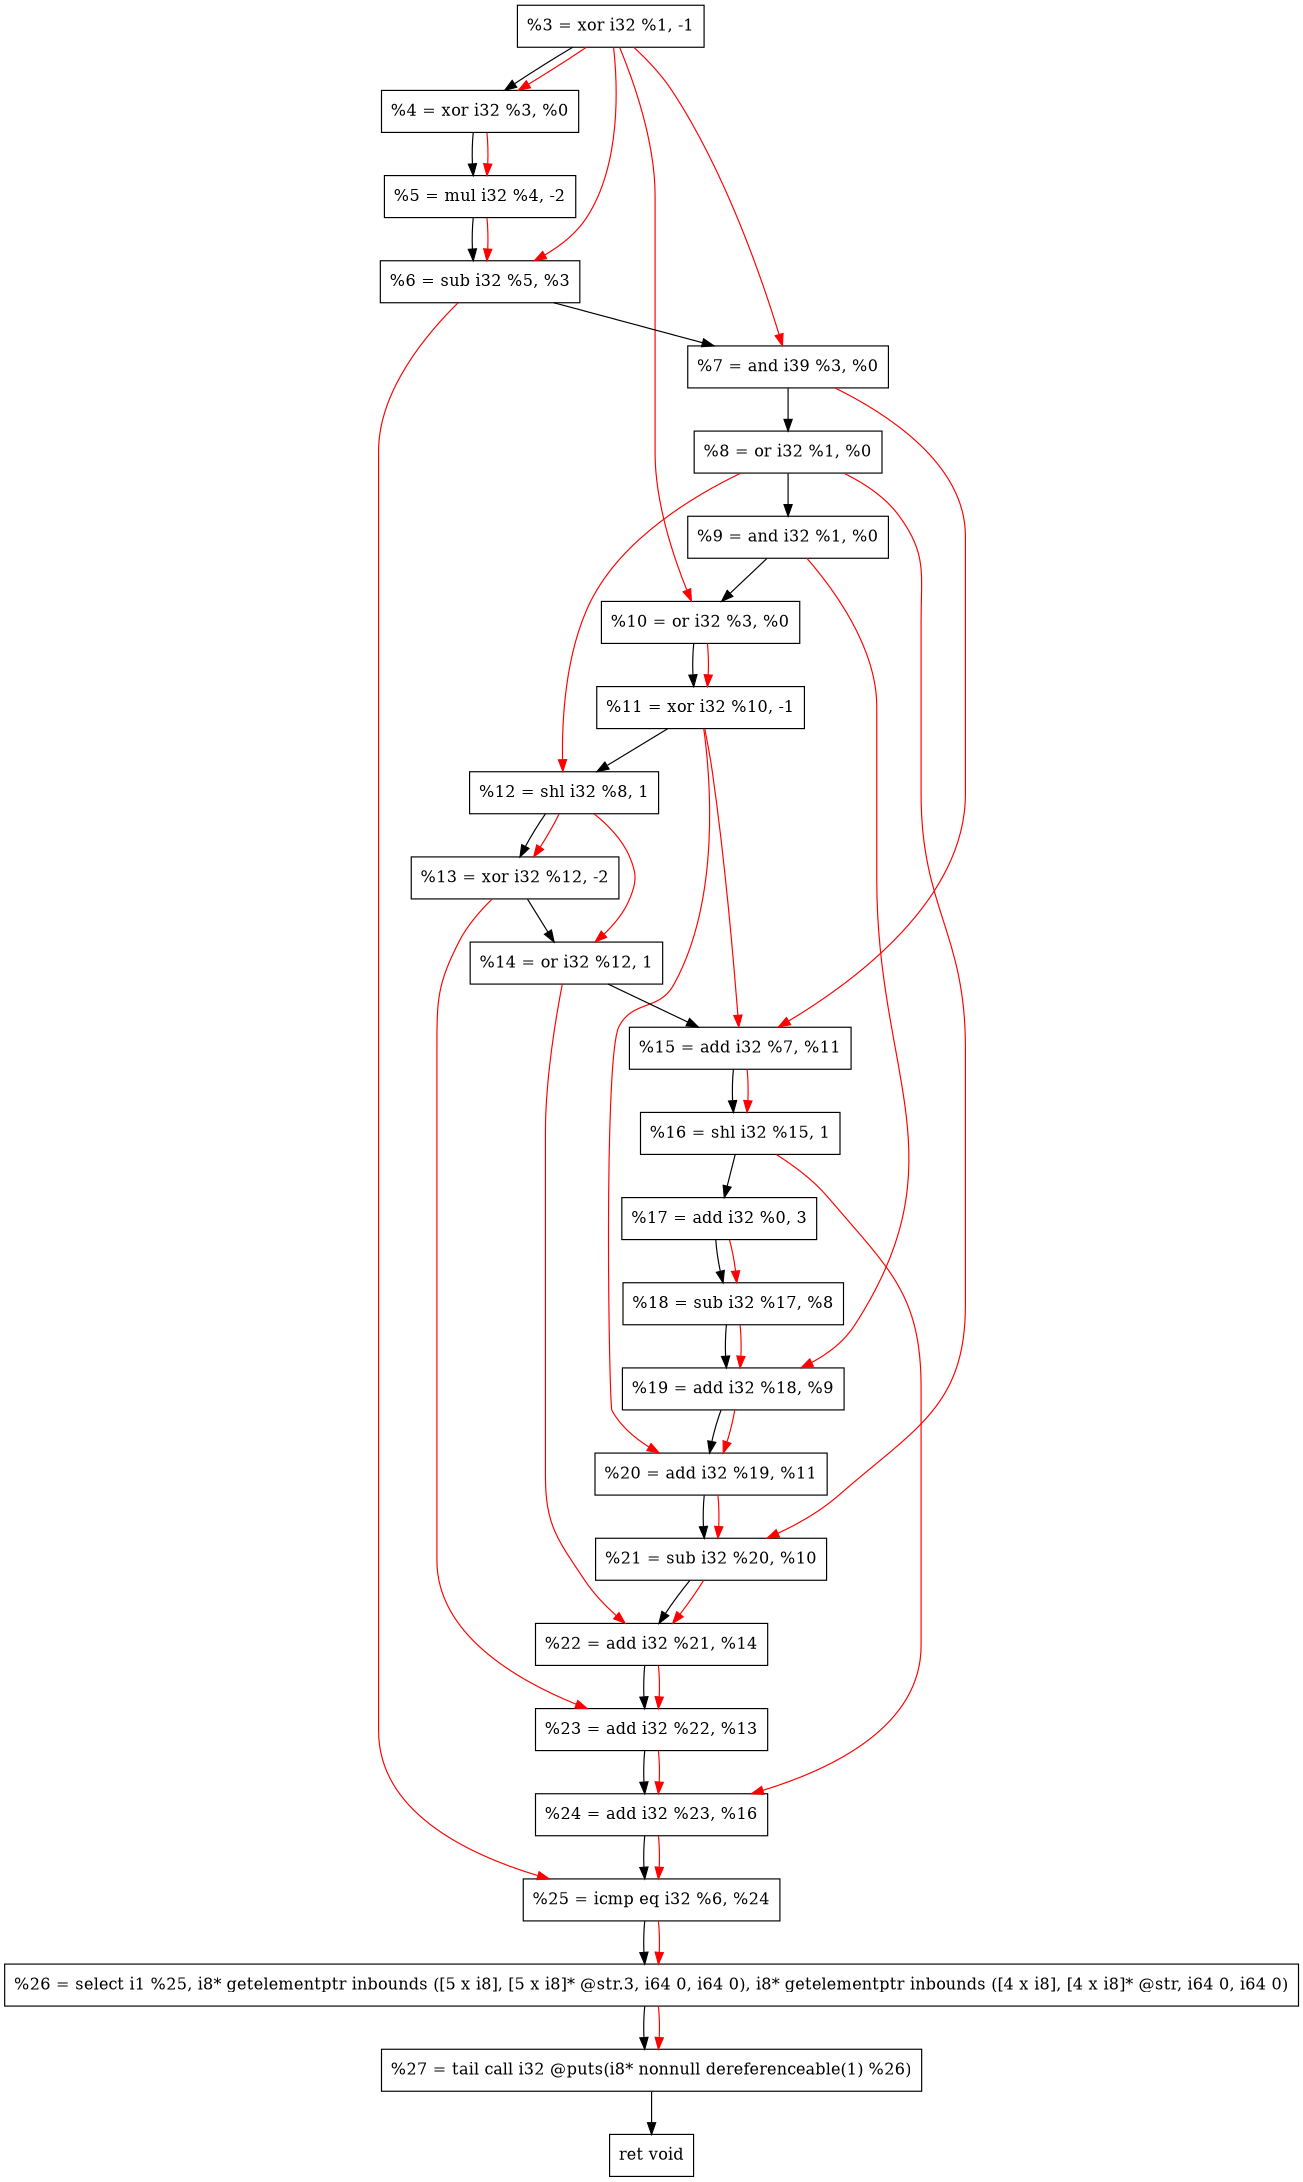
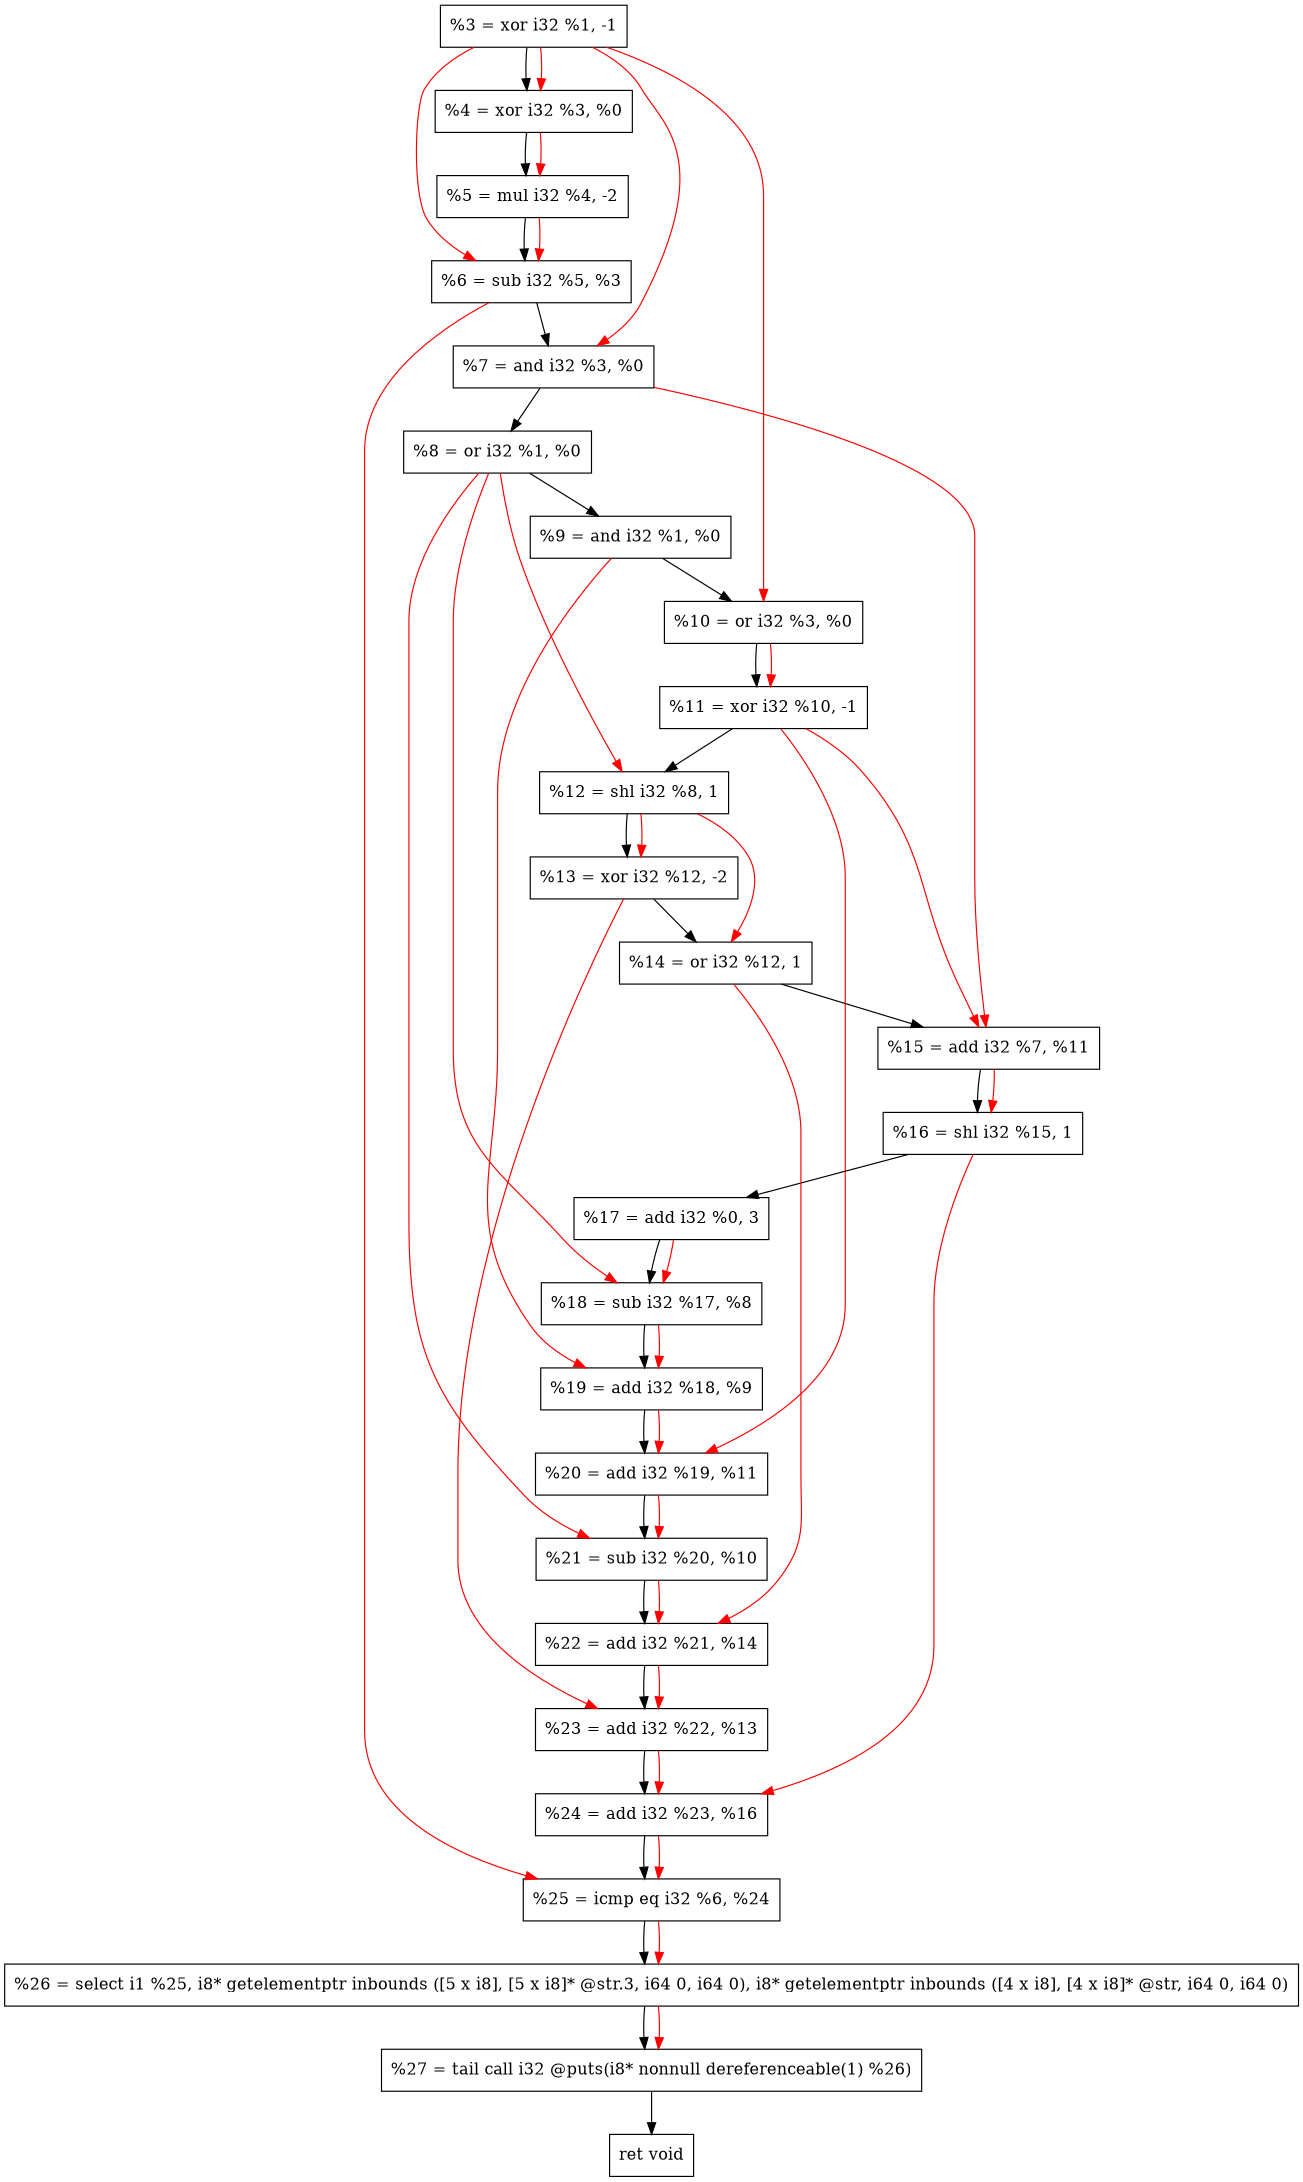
(788, 367) -> (554, 367)
none -> (453, 901)
